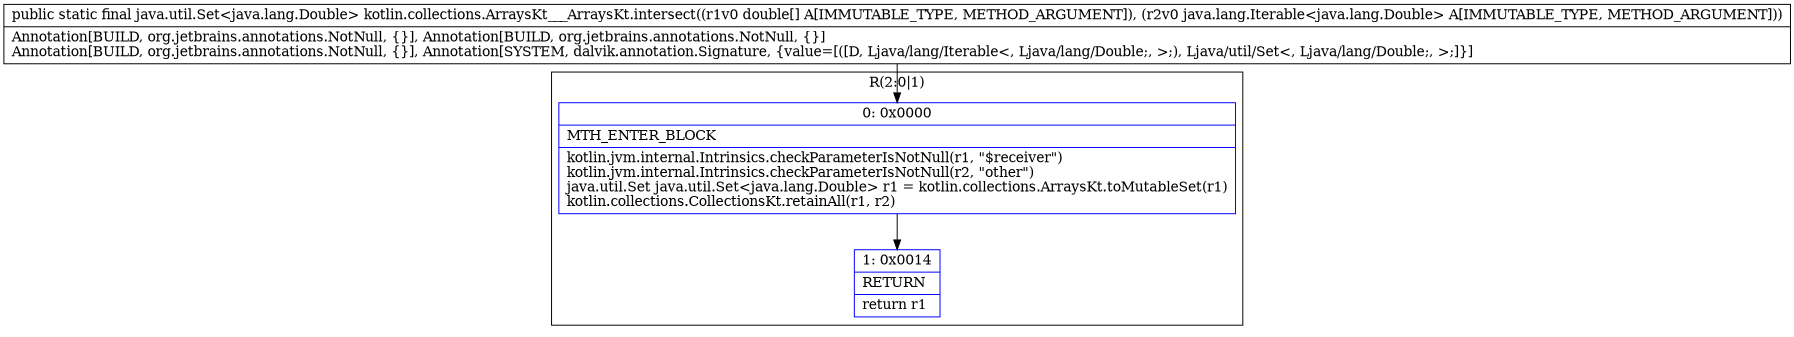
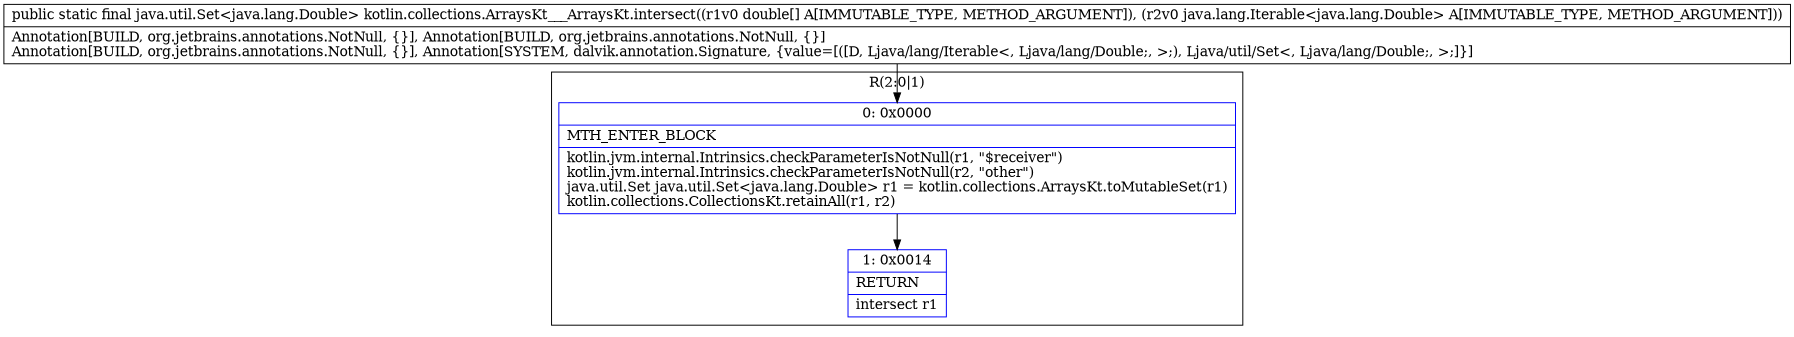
(895, 305) -> (897, 305)
